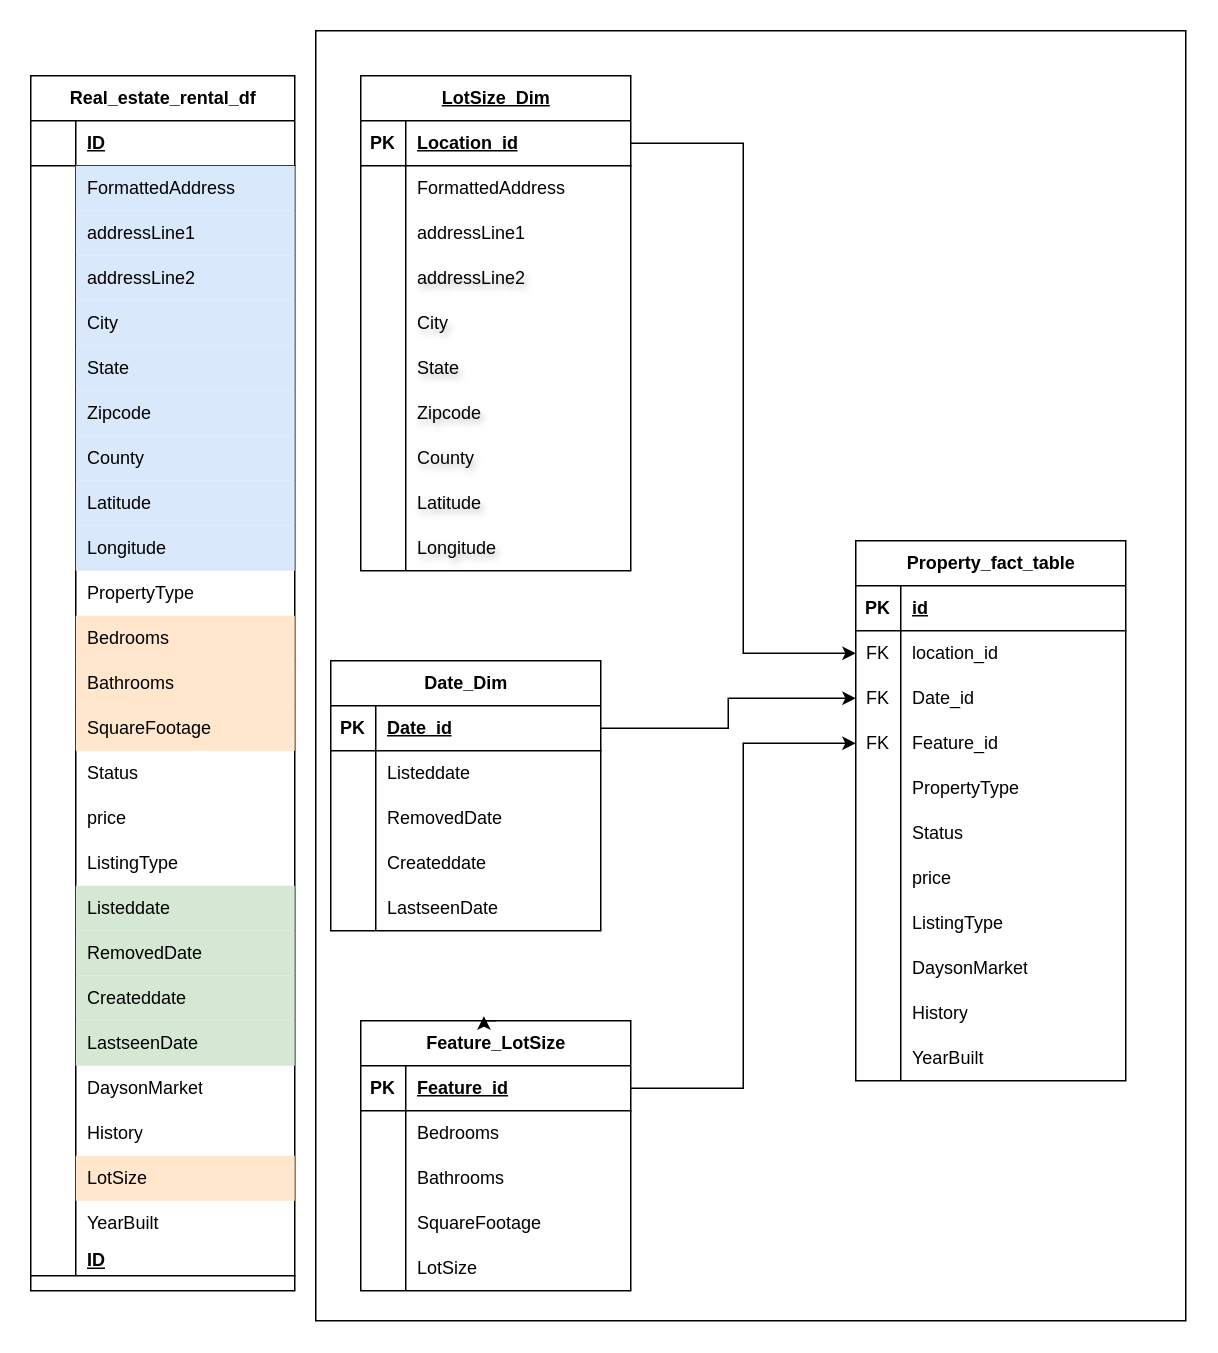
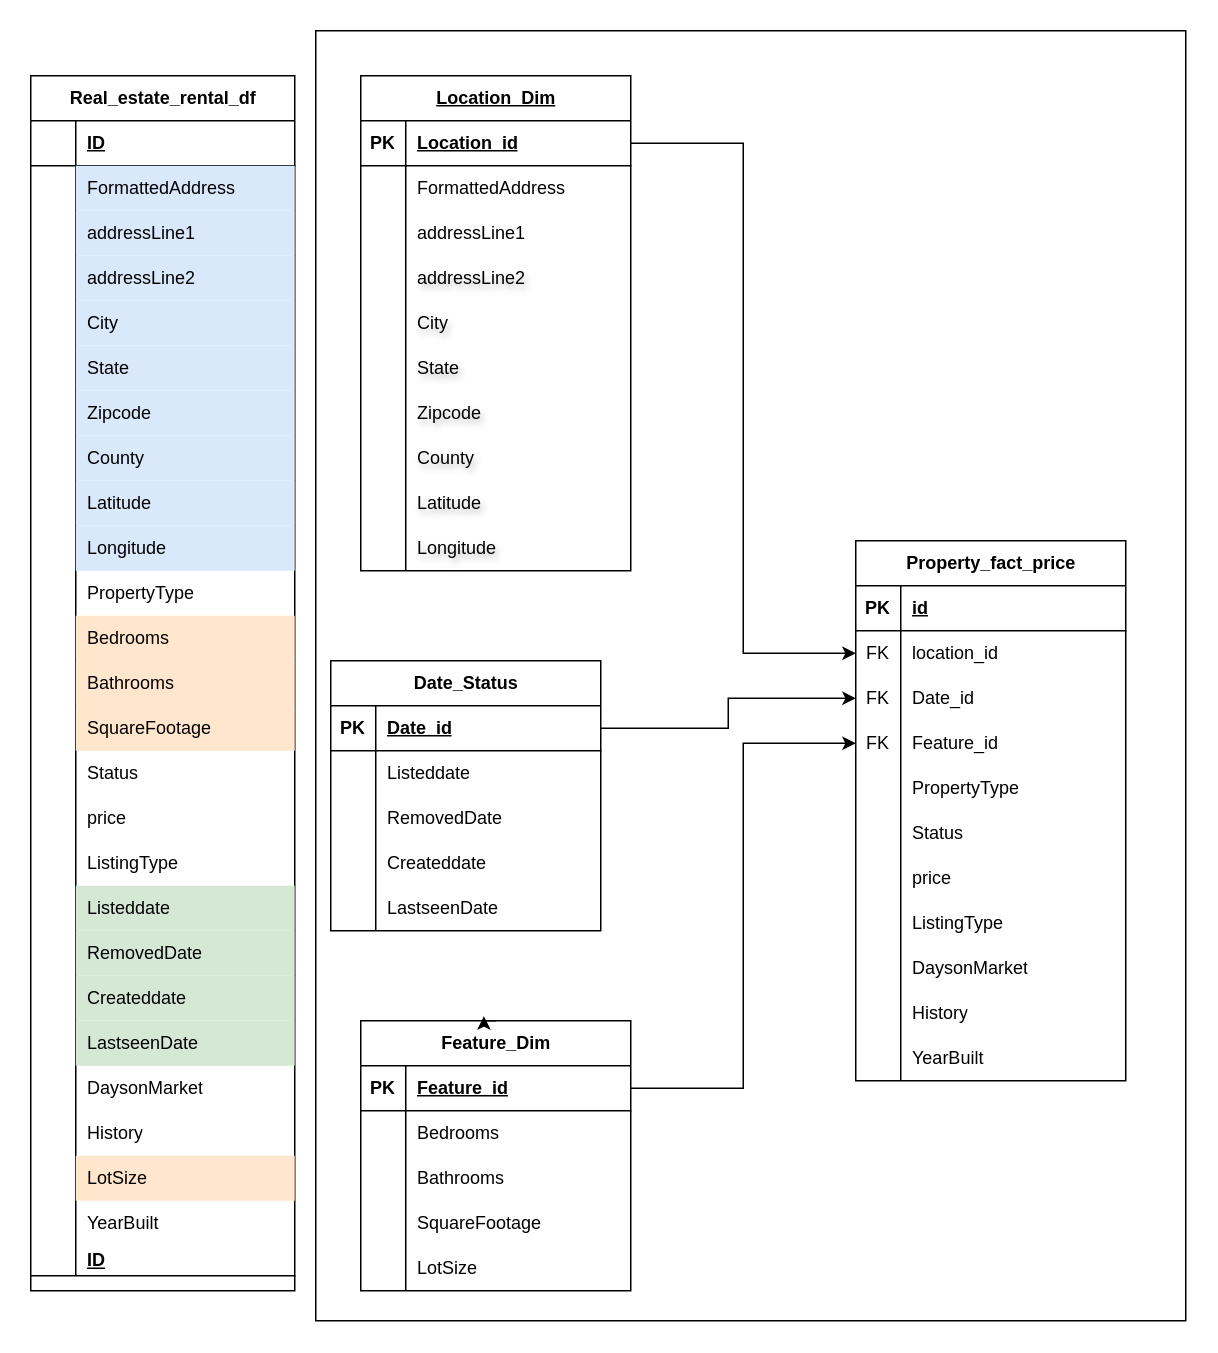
(497, 98) -> (497, 98)
(992, 563) -> (992, 563)
(467, 683) -> (467, 683)
(497, 1043) -> (497, 1043)
